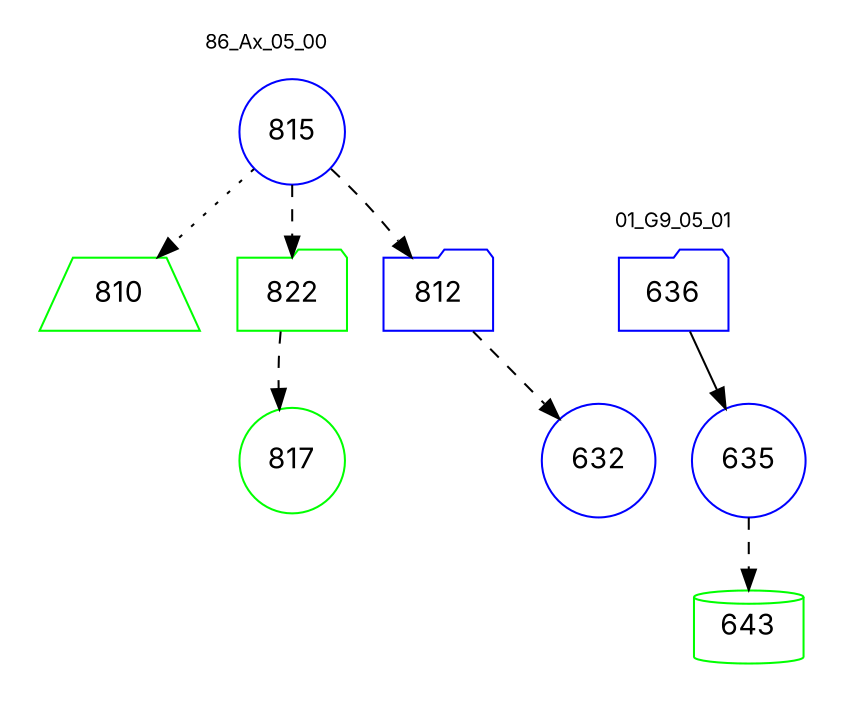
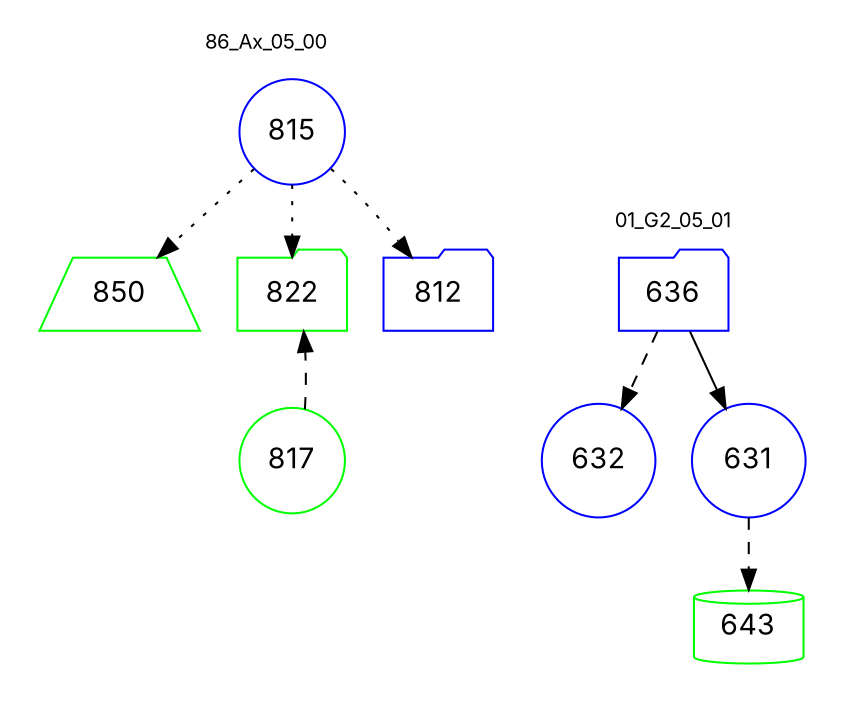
(366, 204) -> (366, 204)
(292, 210) -> (292, 210)
(674, 222) -> (674, 222)
(120, 294) -> (120, 294)
(496, 355) -> (644, 361)
(279, 360) -> (306, 381)
(749, 461) -> (749, 461)
